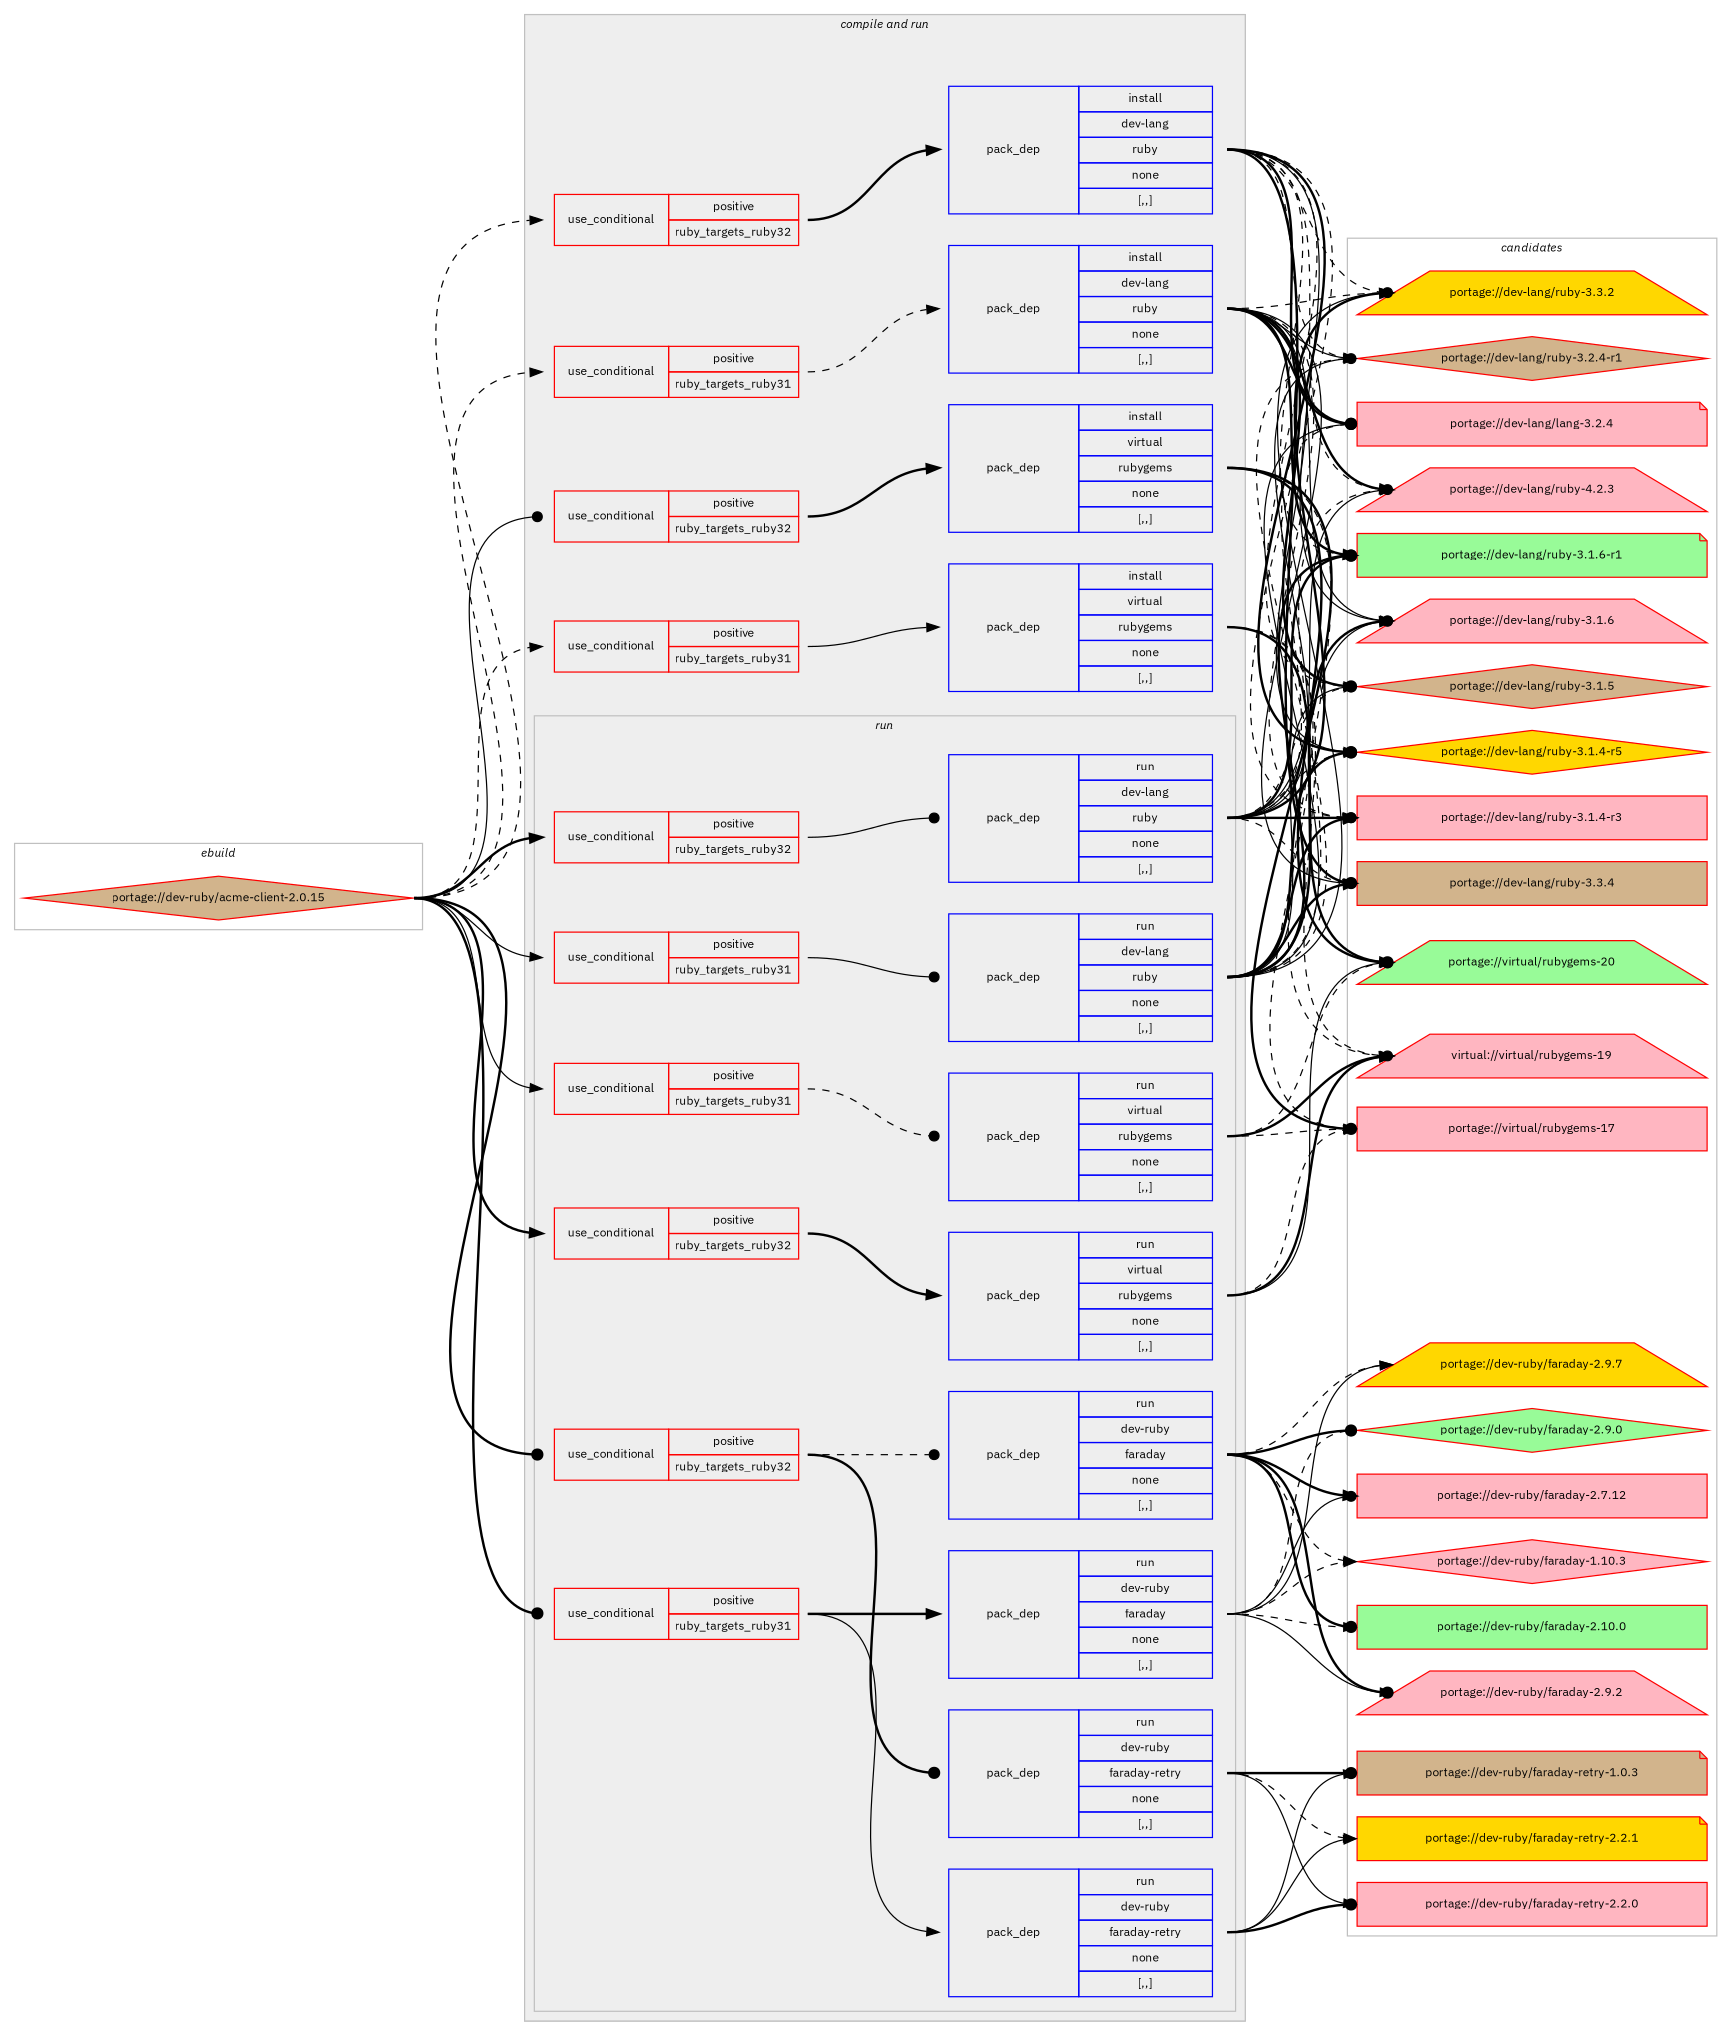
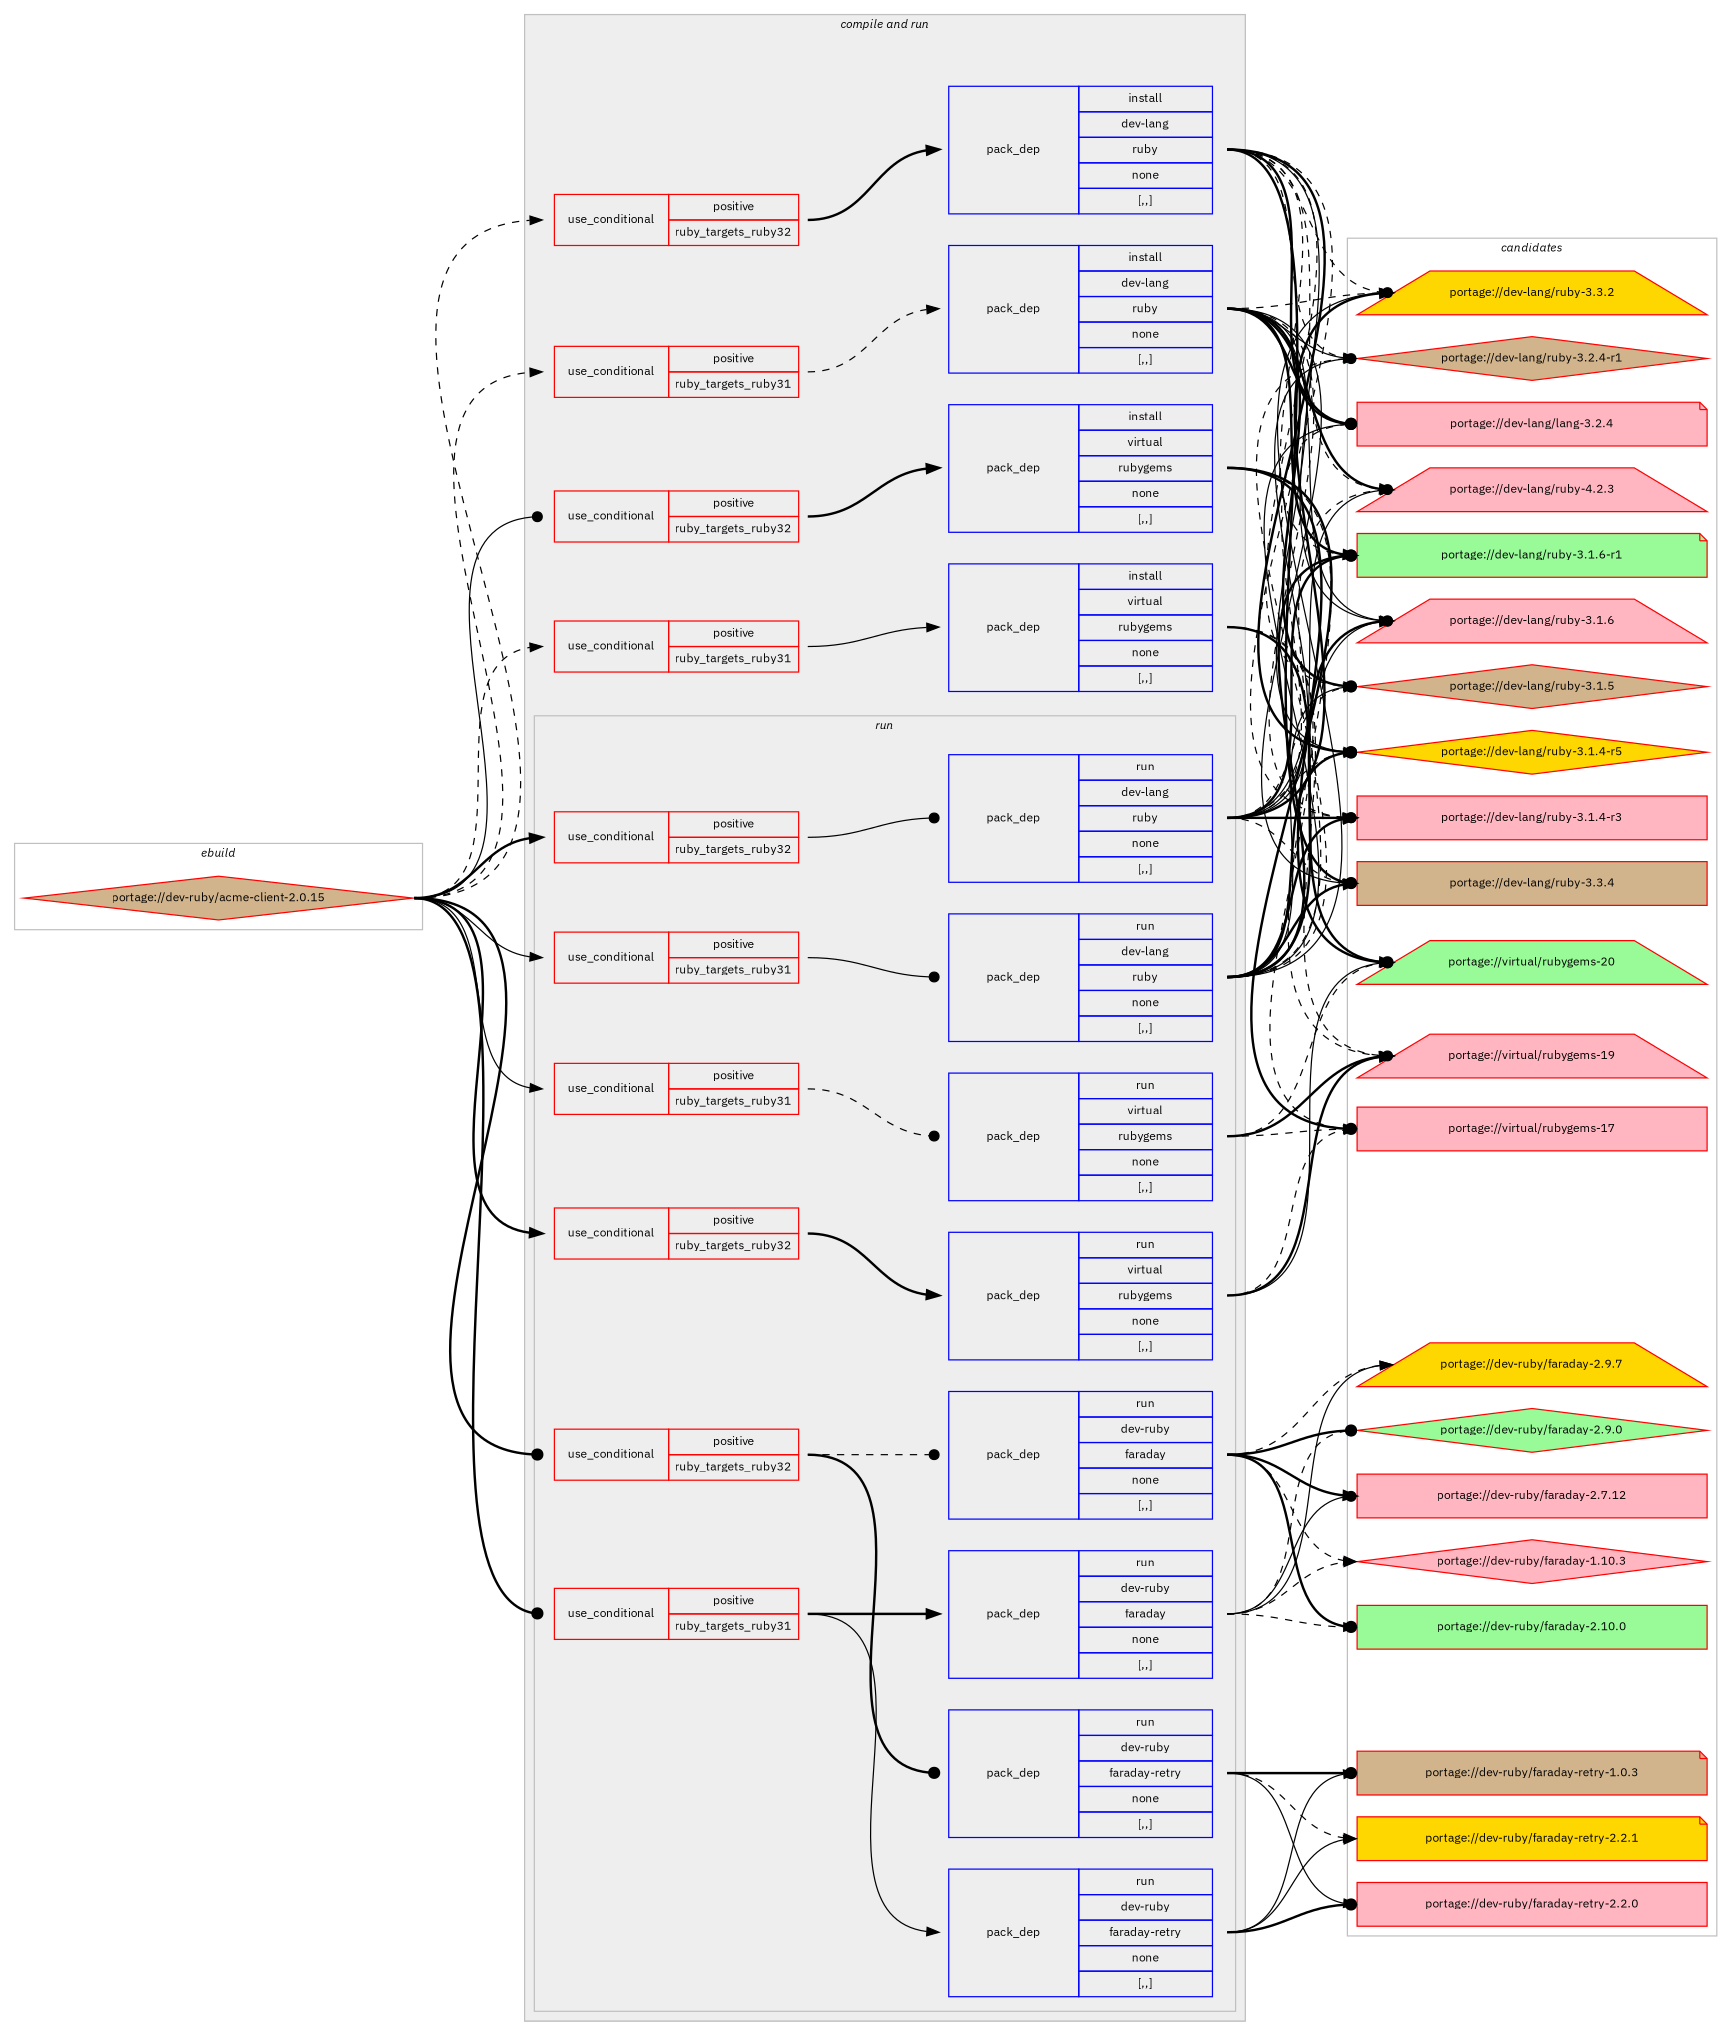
(1532, 1056) -> (1532, 1056)
(1532, 1693) -> none
